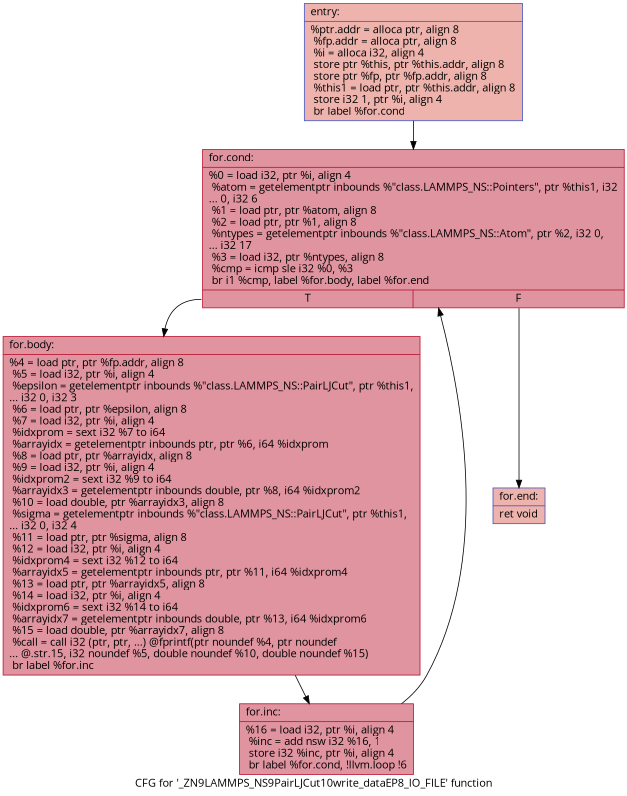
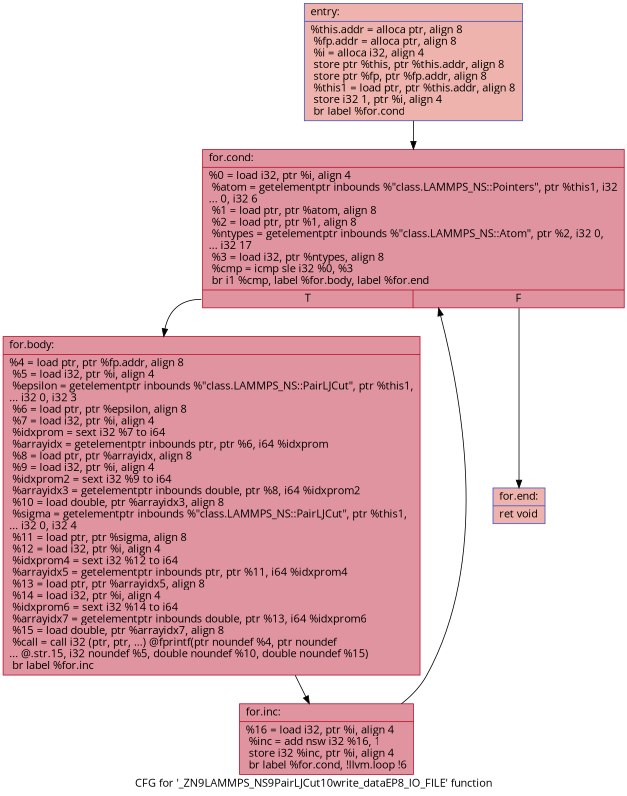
(385, 30) -> (387, 30)
